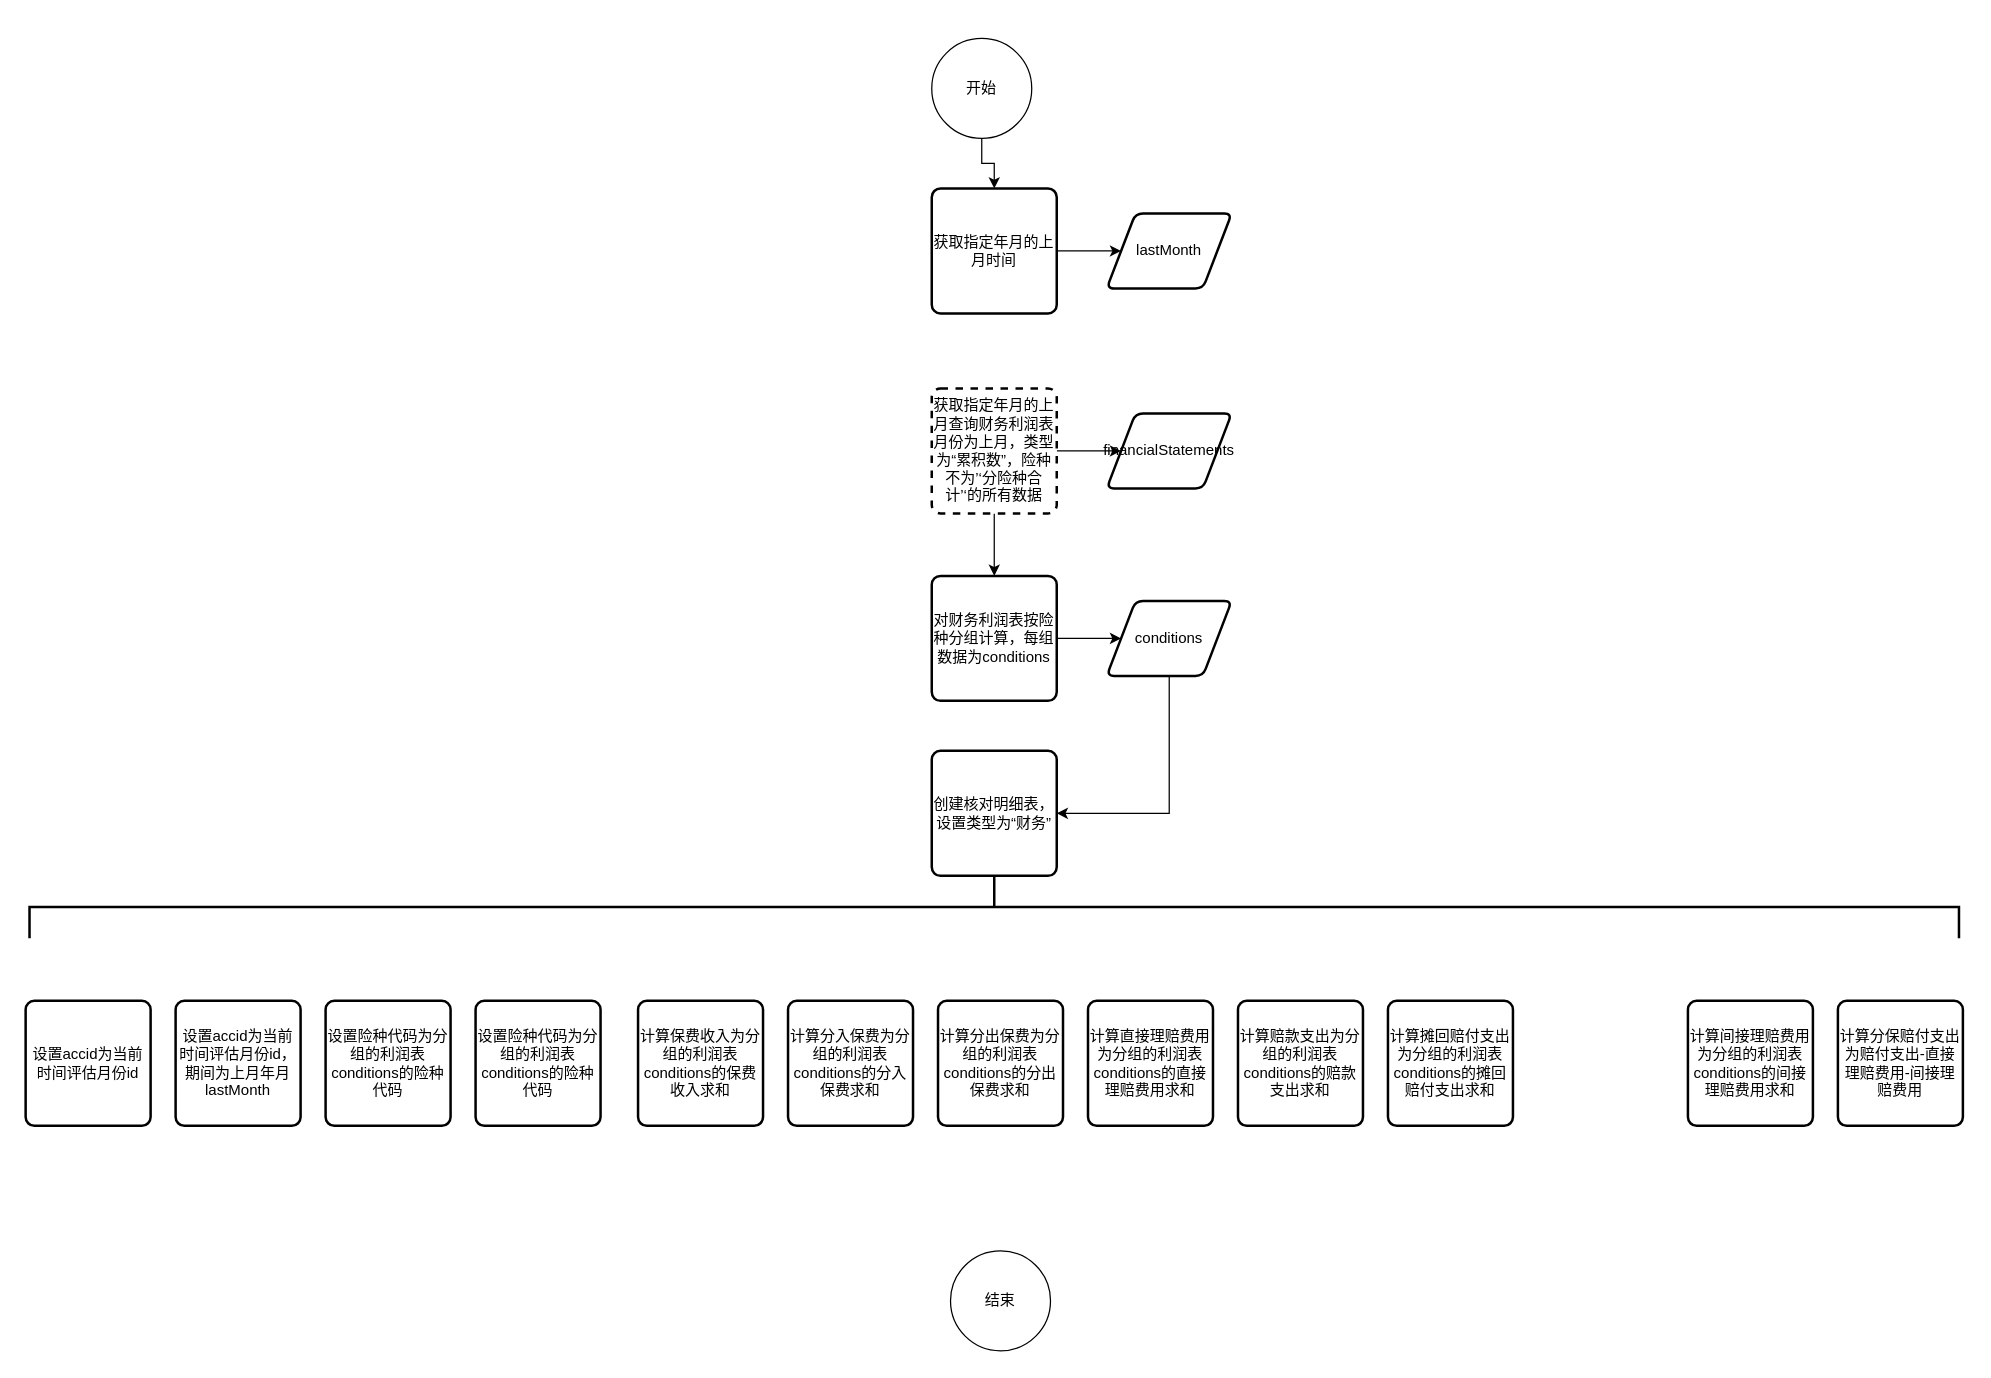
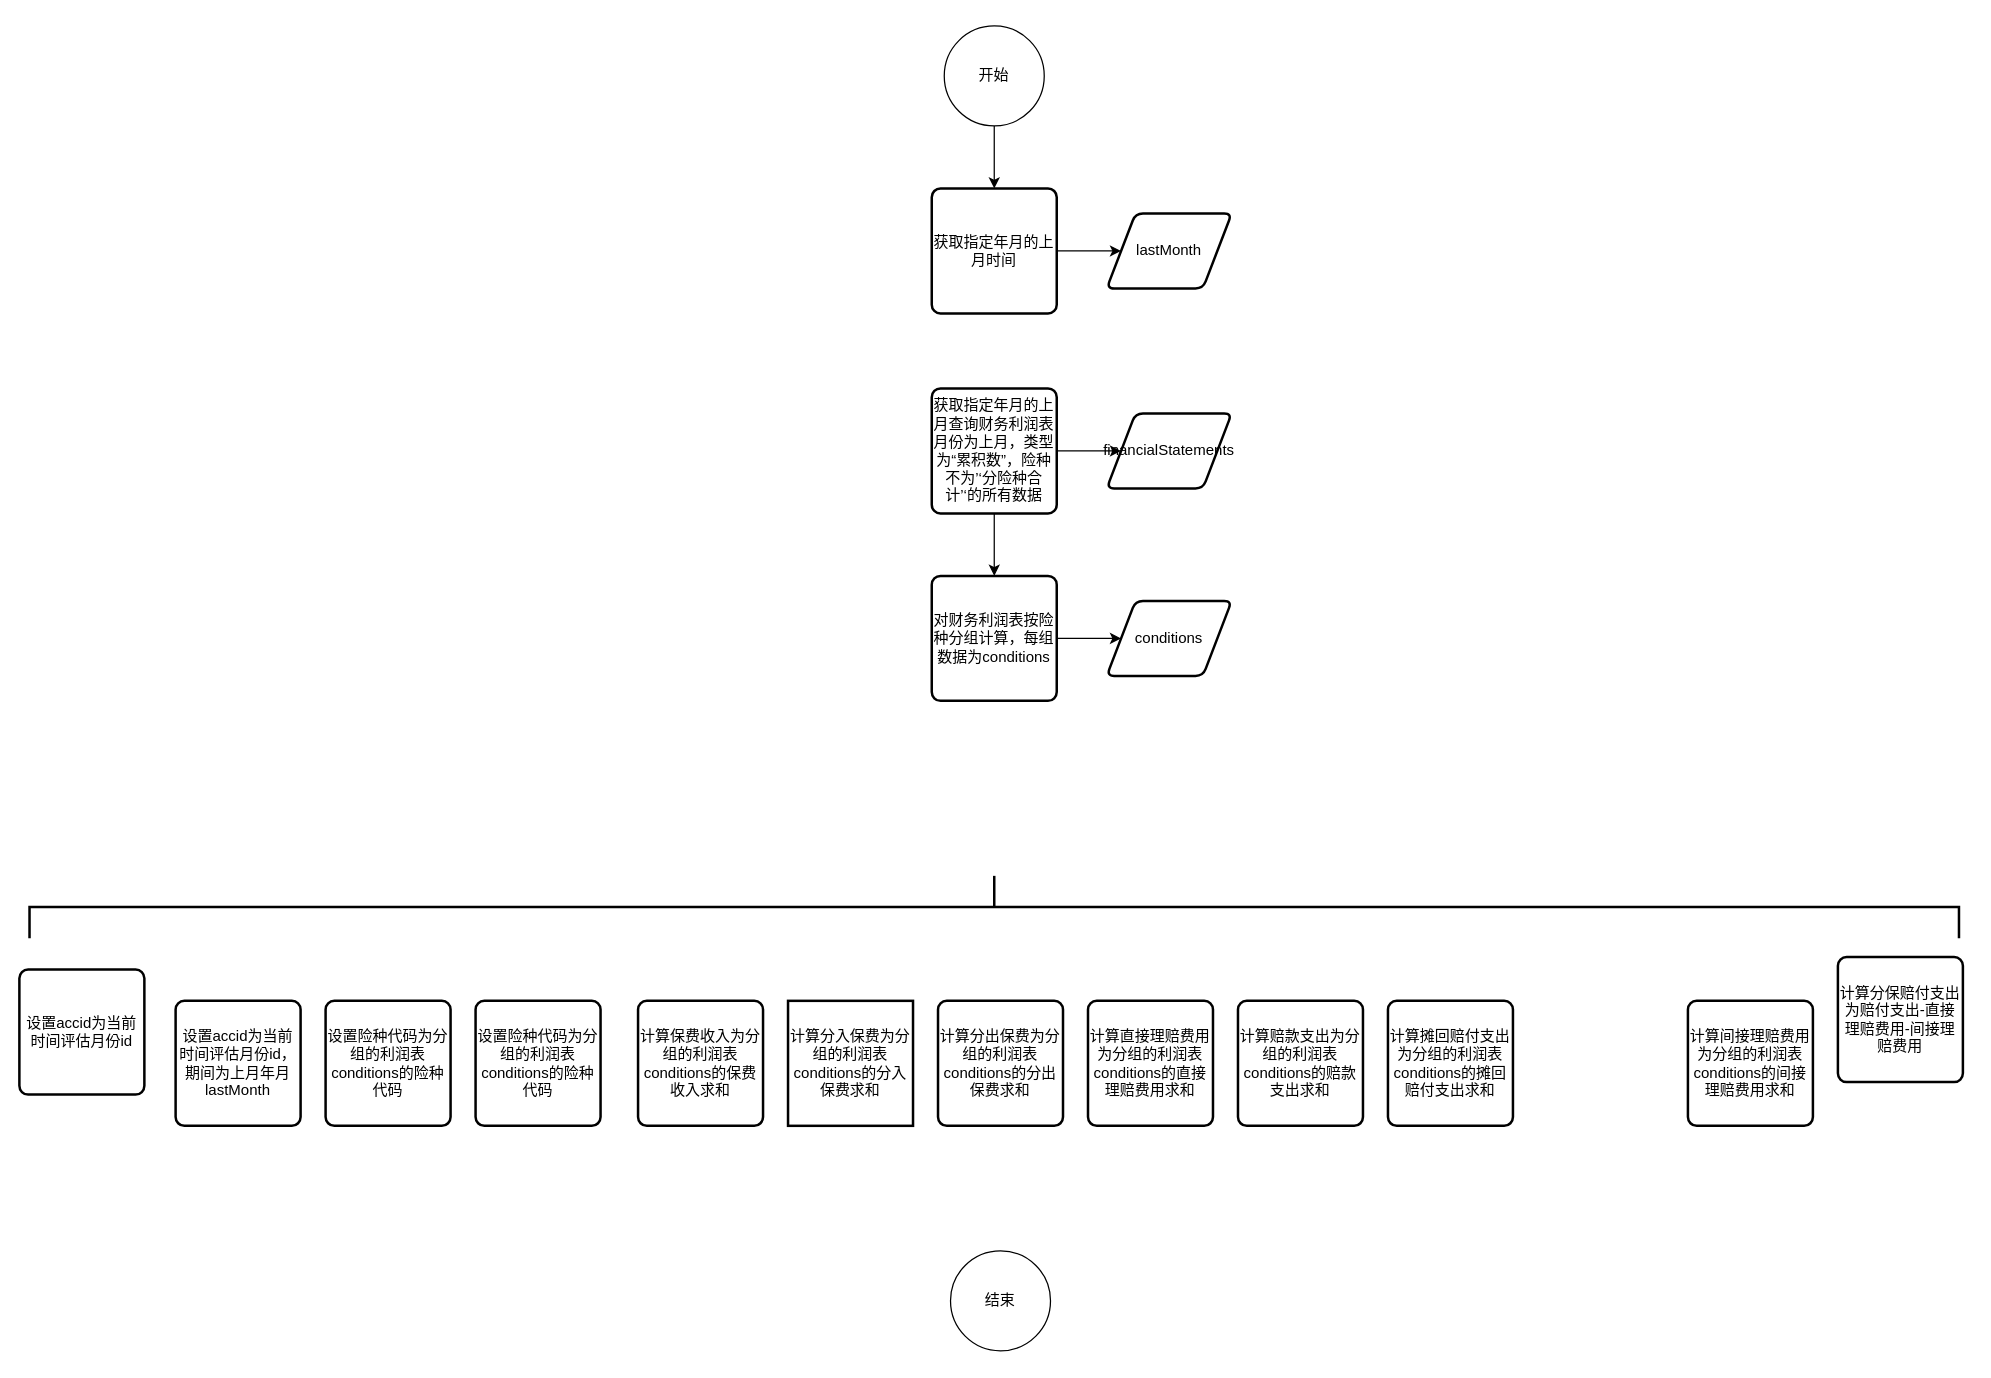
(982, 88) -> (994, 76)
(994, 451) -> (994, 451)
(1169, 796) -> none
(994, 813) -> none
(88, 1063) -> (82, 1032)
(851, 1063) -> (851, 1063)
(1901, 1063) -> (1901, 1019)
